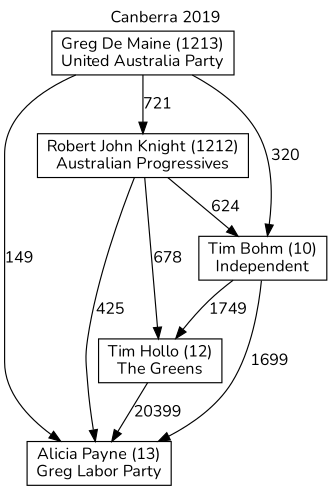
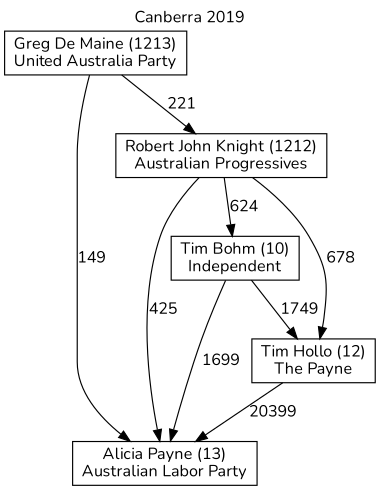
(157, 104) -> (182, 104)
(259, 135) -> none
(160, 361) -> (314, 361)
(99, 463) -> (165, 463)
